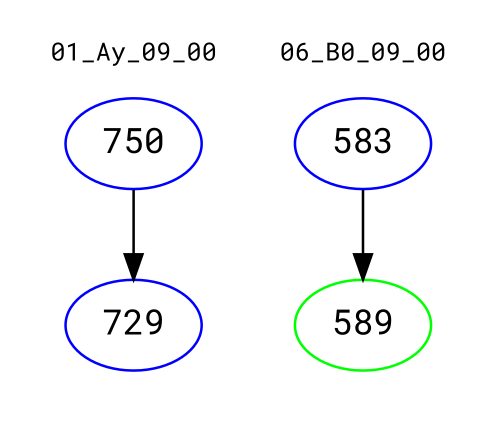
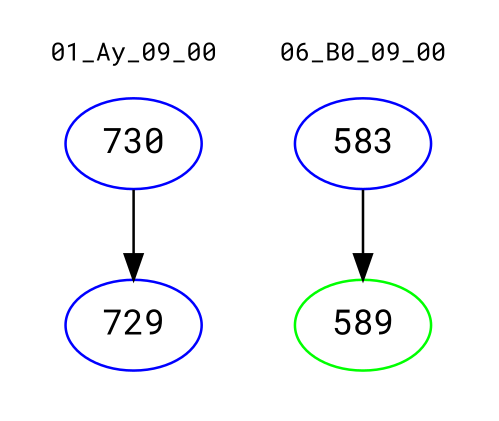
(134, 144) -> (134, 144)
